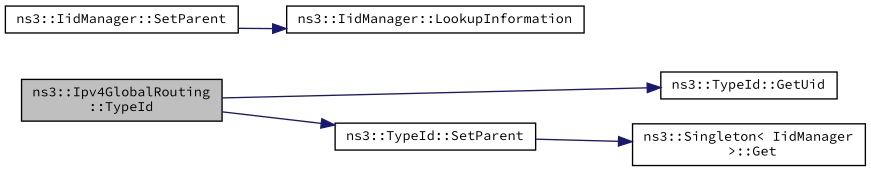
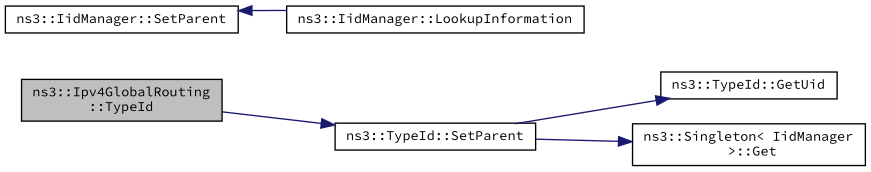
(256, 29) -> (269, 10)
(435, 93) -> (585, 112)
